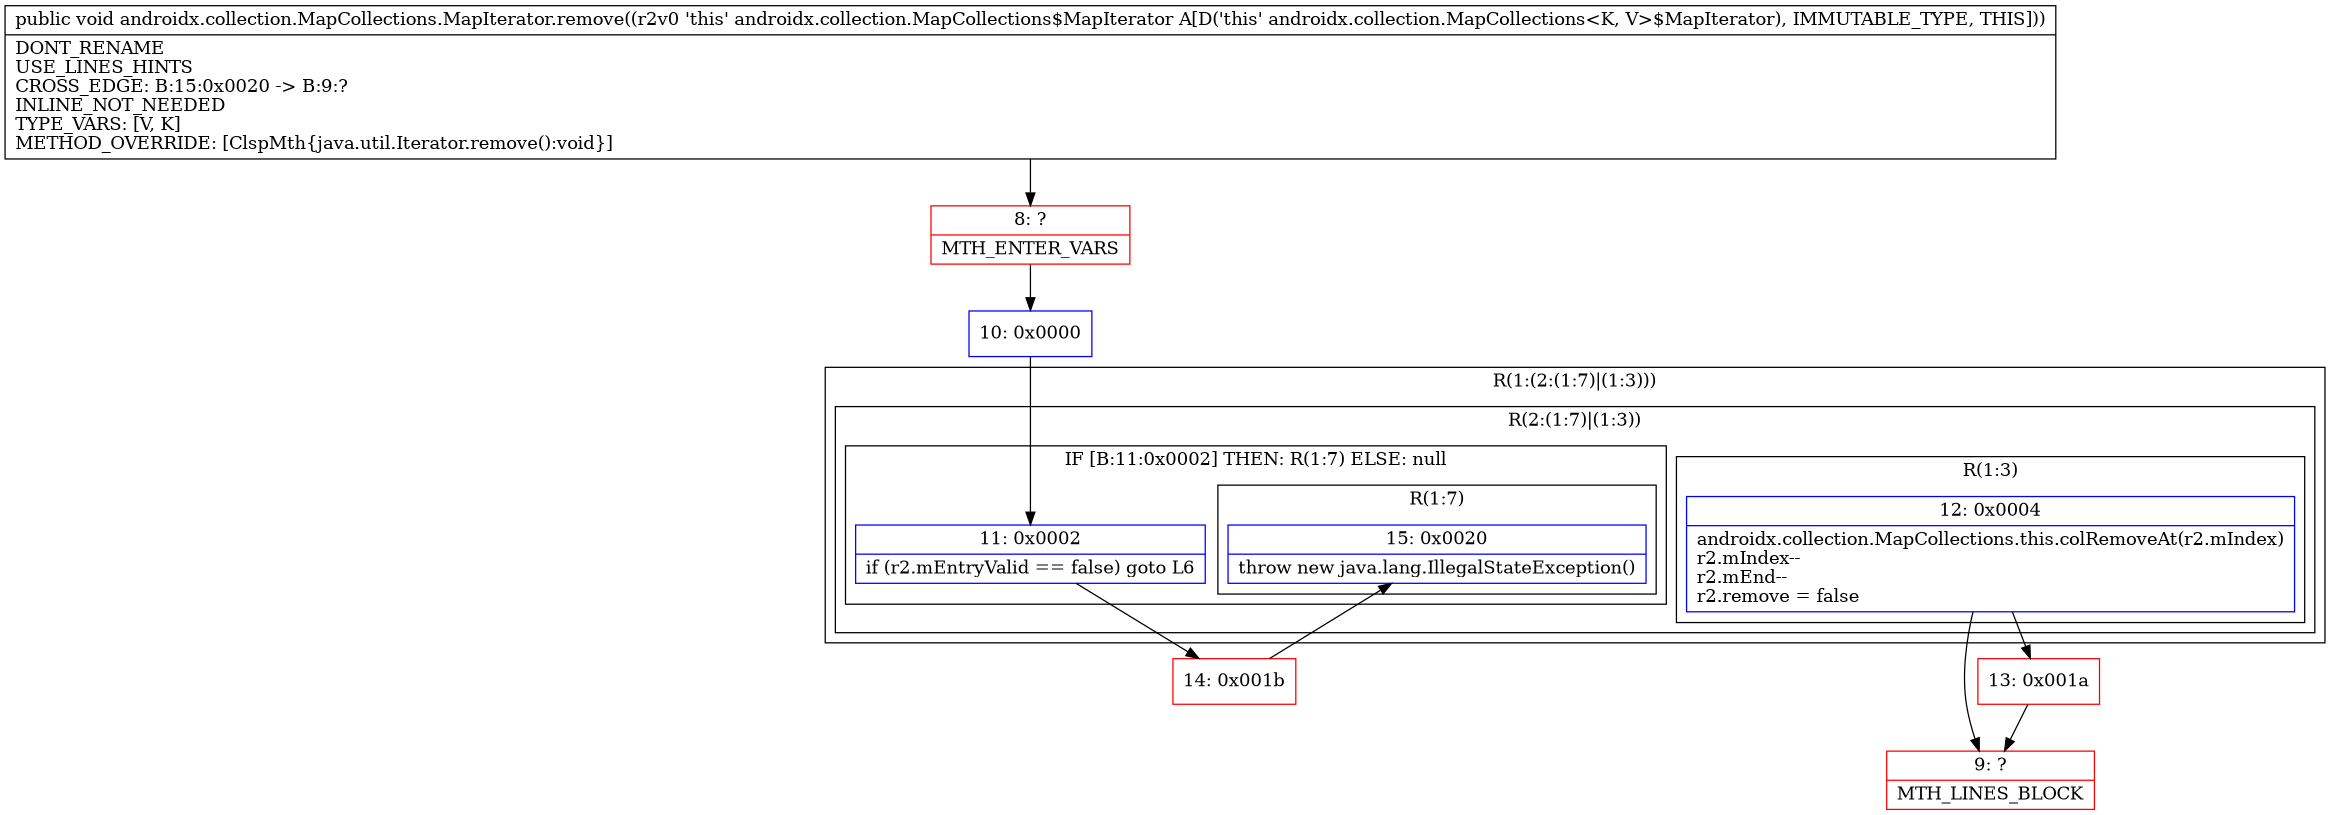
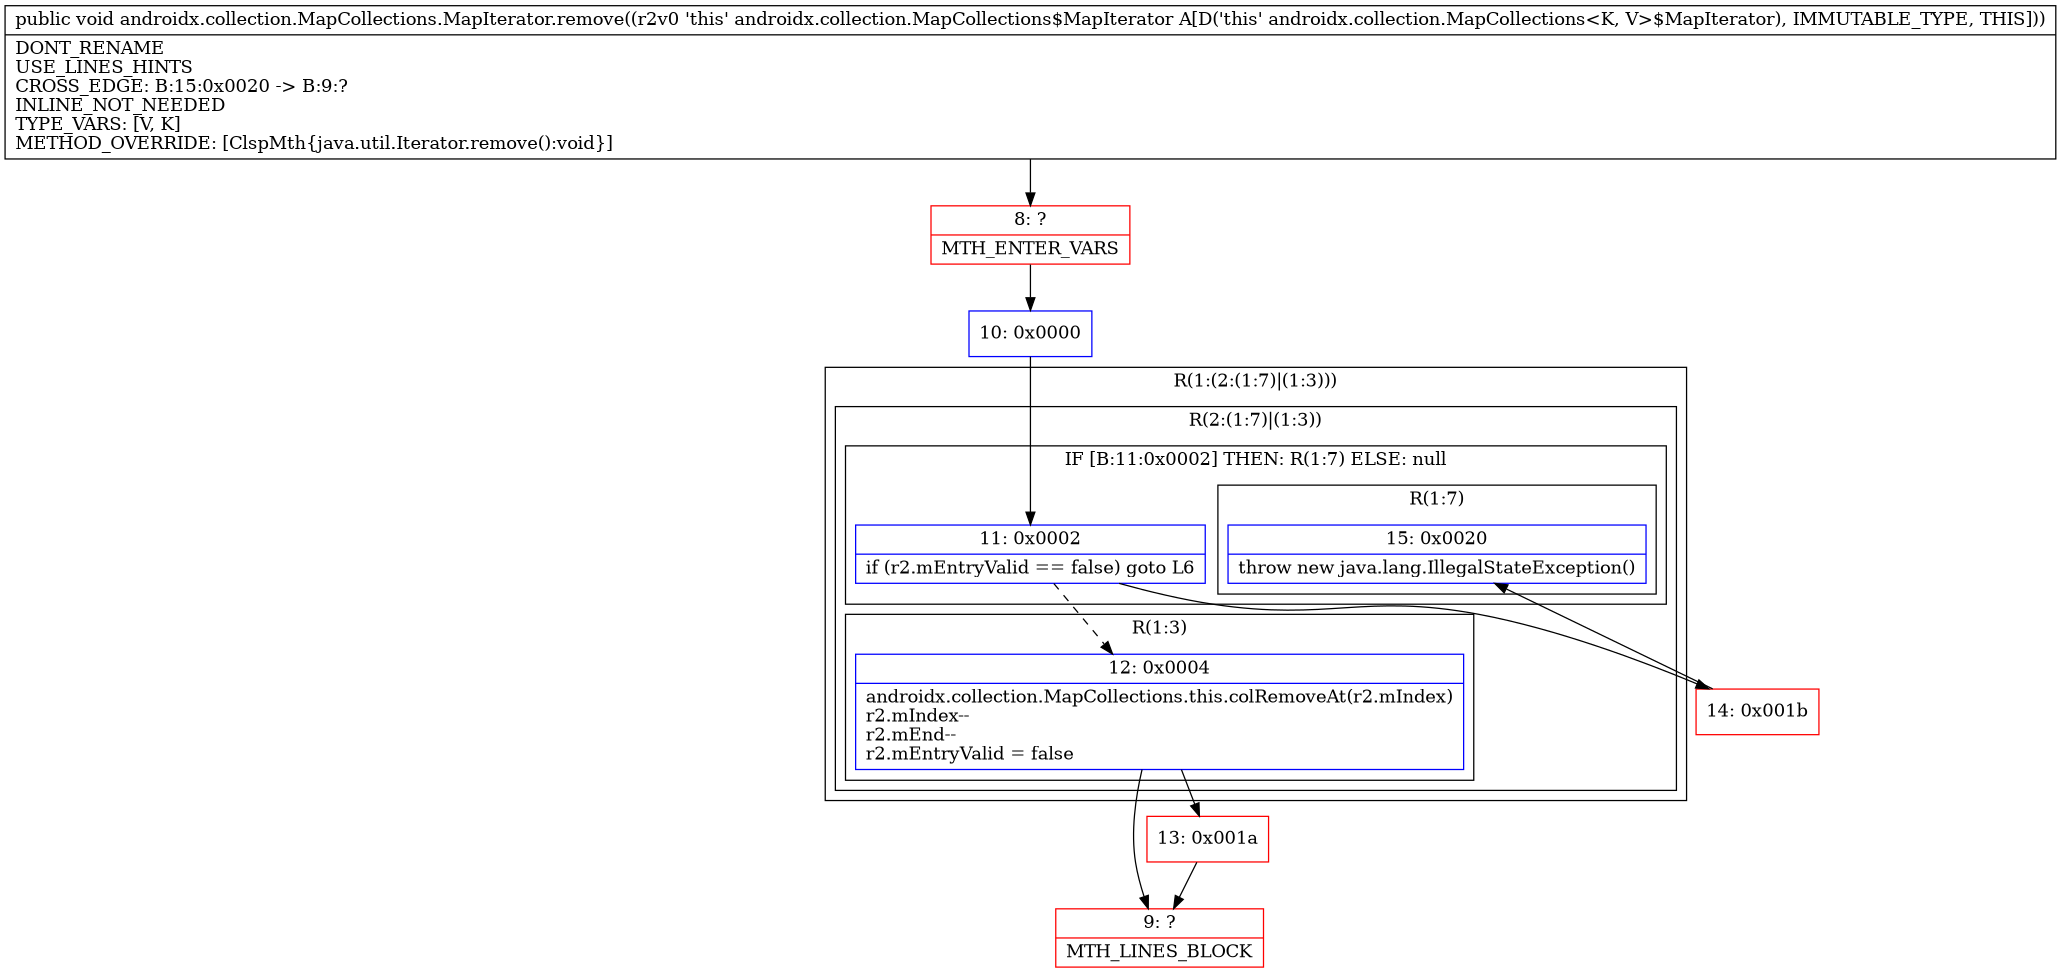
(1778, 597) -> (970, 754)
none -> (1086, 623)
